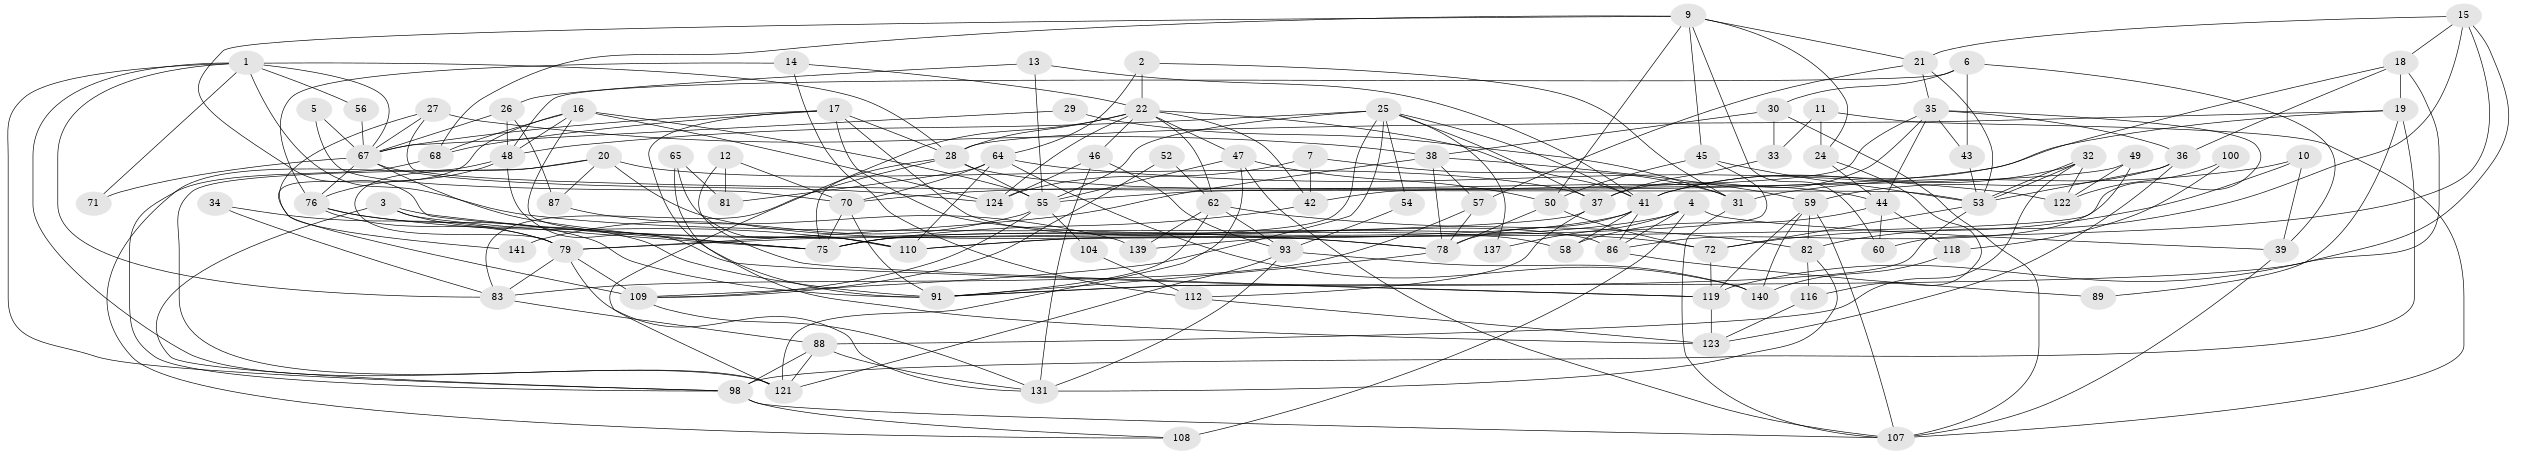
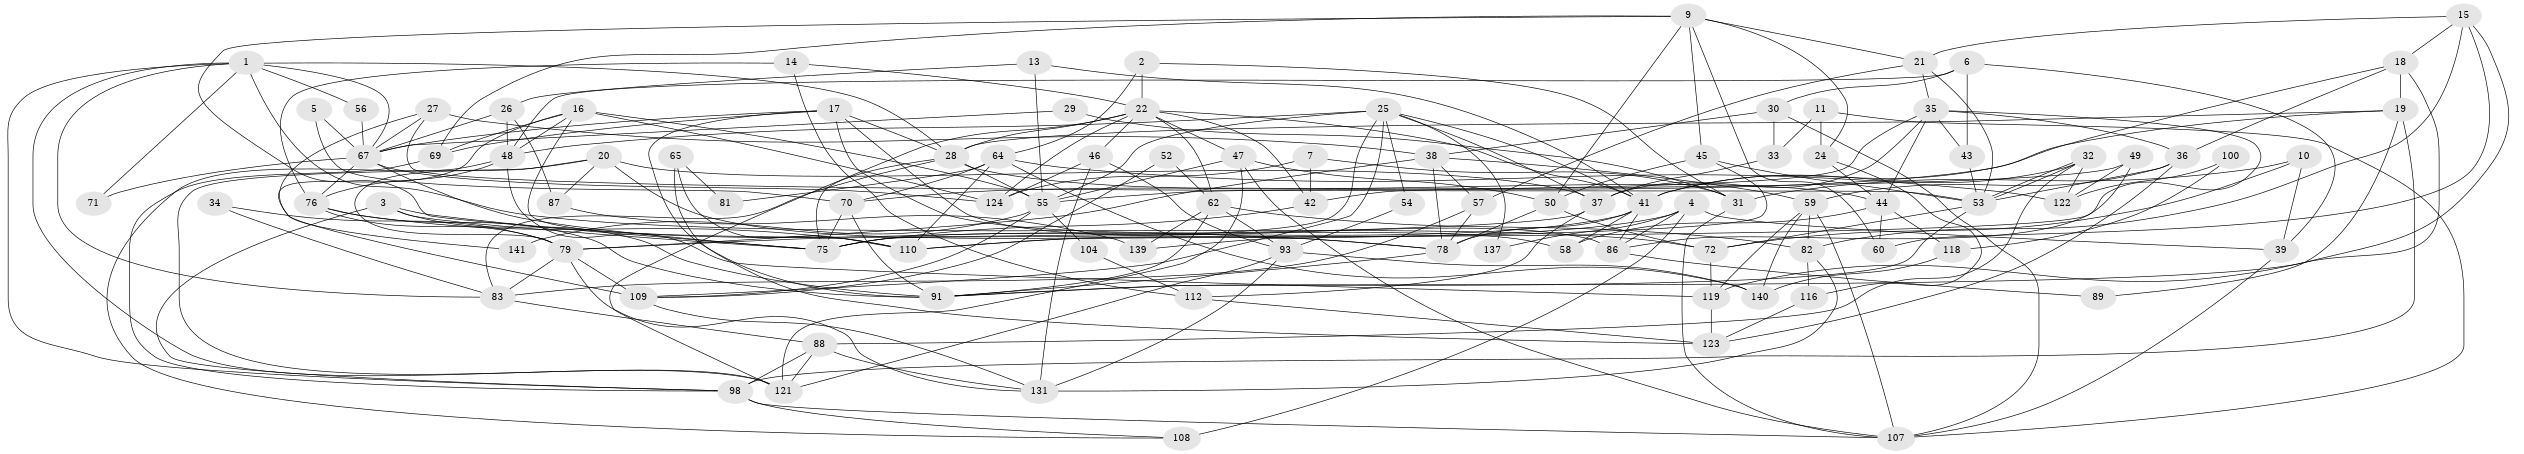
(436, 157) -> (436, 157)
(726, 157) -> none
